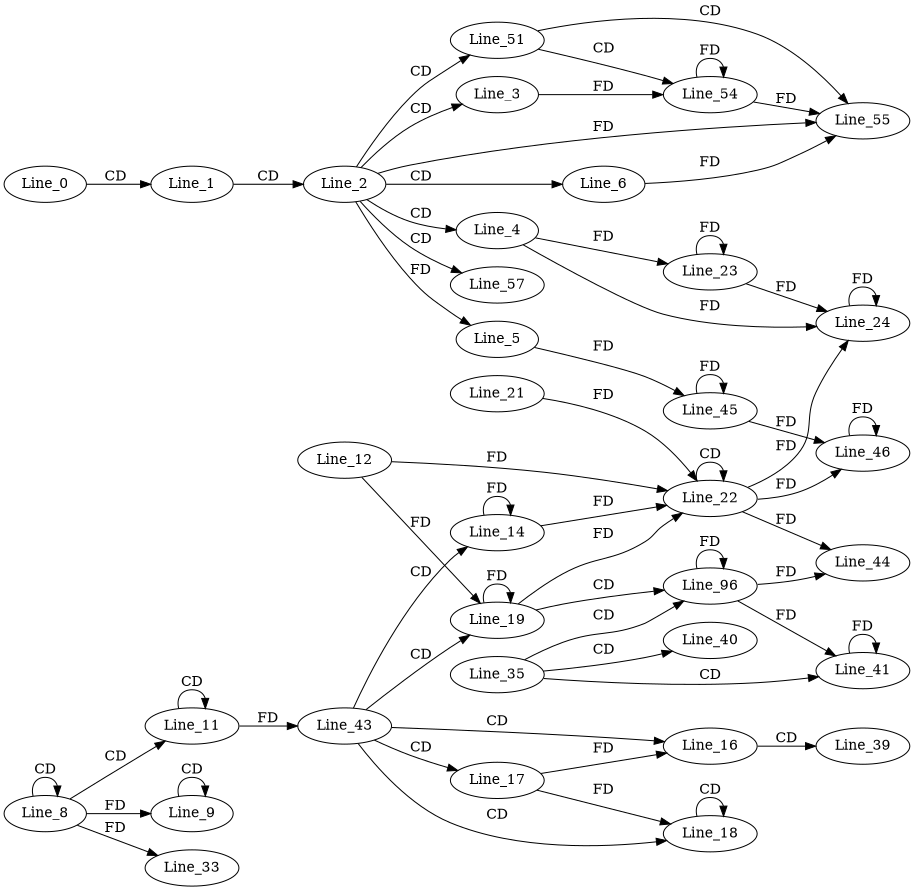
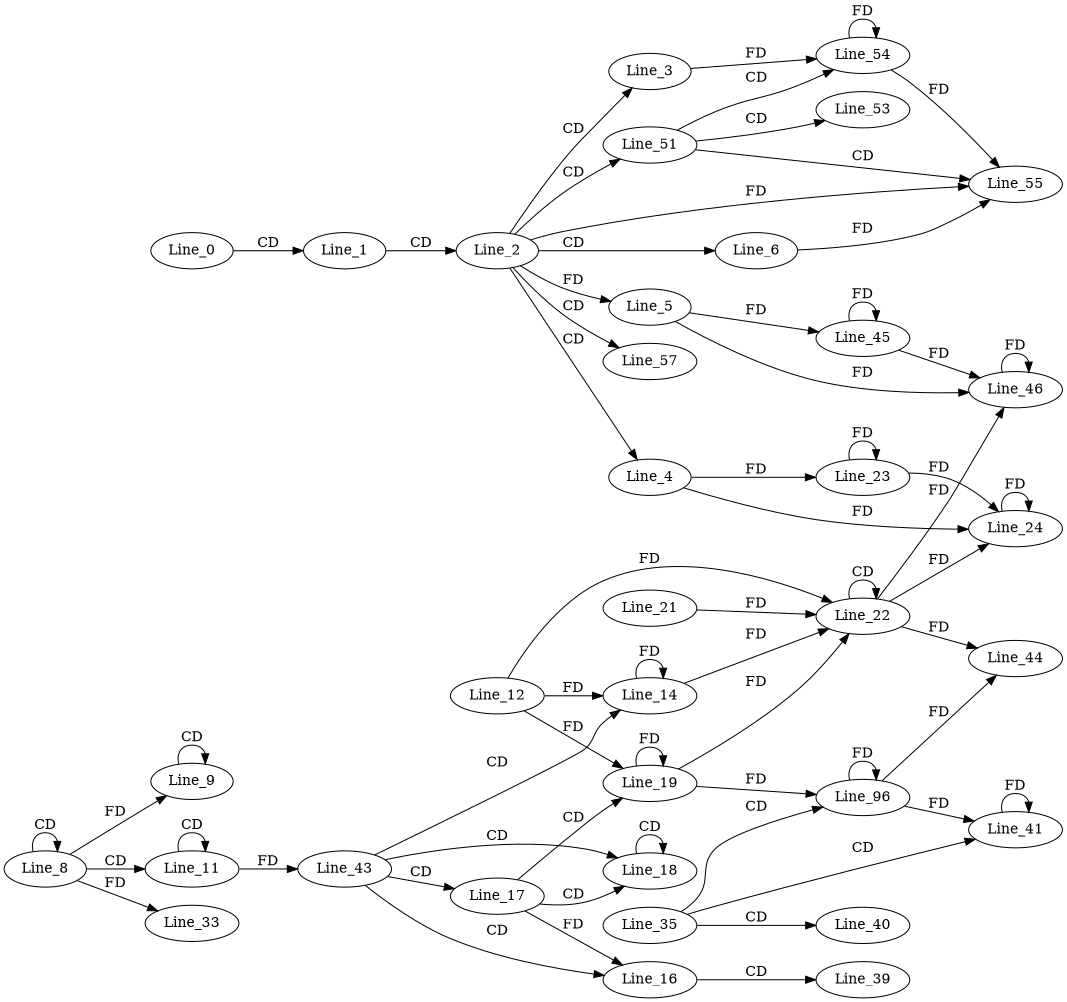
none -> (863, 110)
none -> (811, 379)
(604, 586) -> (756, 780)
(413, 674) -> (567, 839)
none -> (569, 696)
(604, 790) -> (574, 895)
